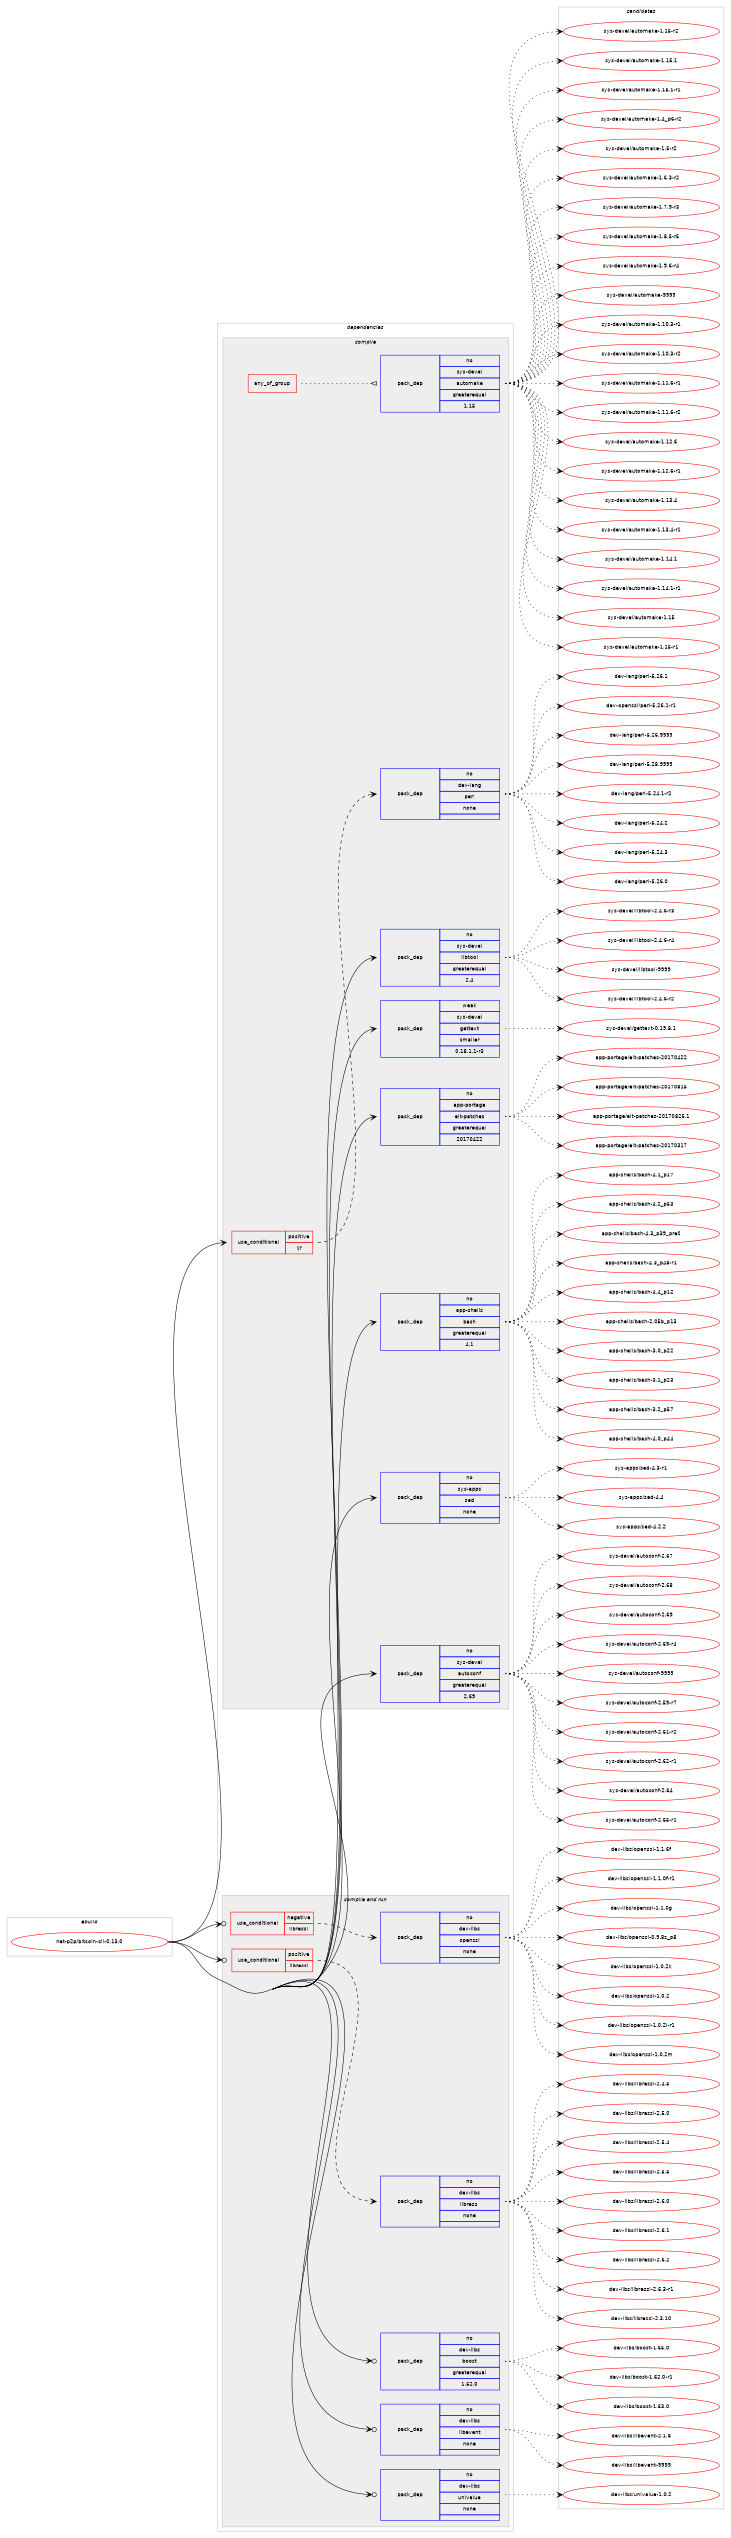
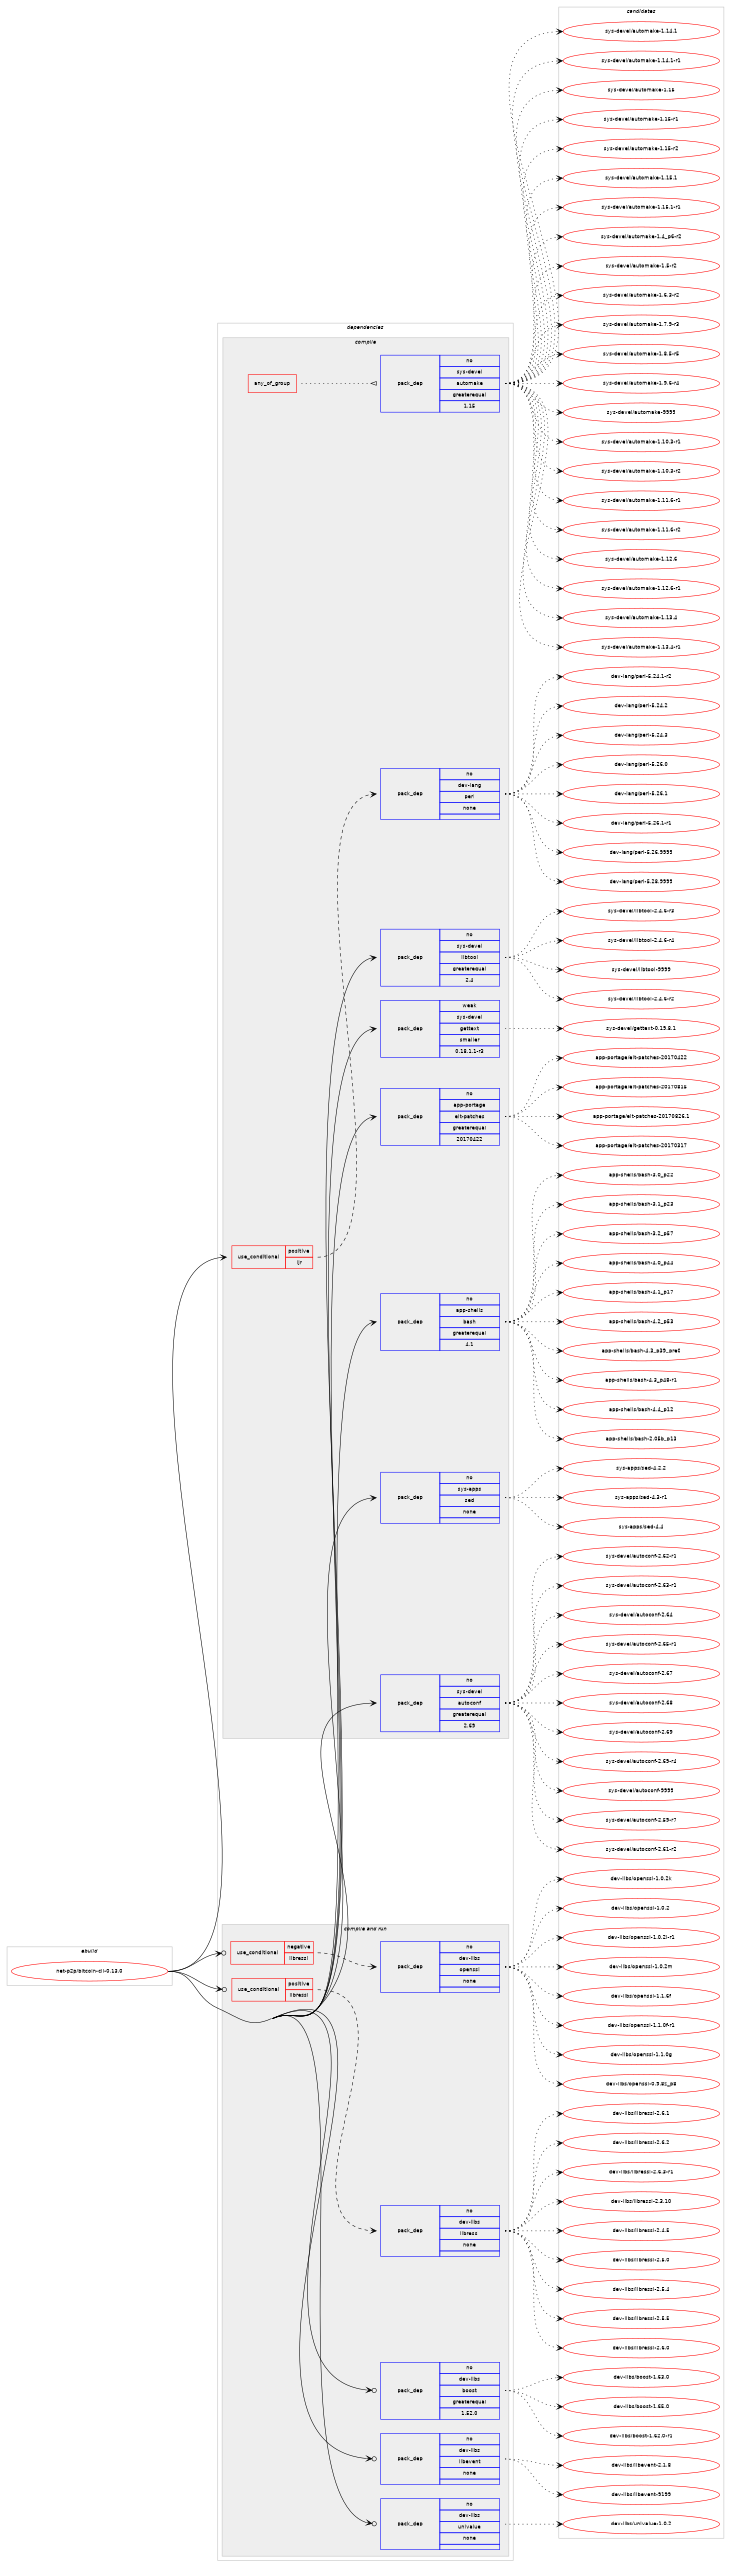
(641, 706) -> (641, 823)
none -> (641, 1586)
(641, 2465) -> (641, 2495)
